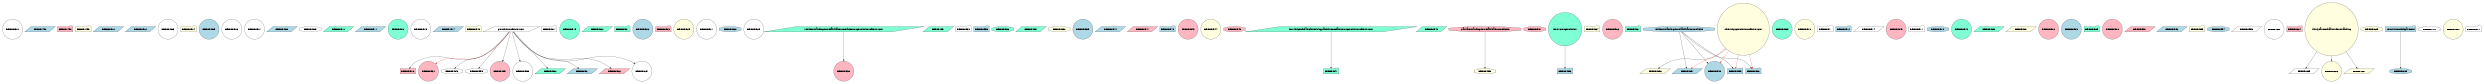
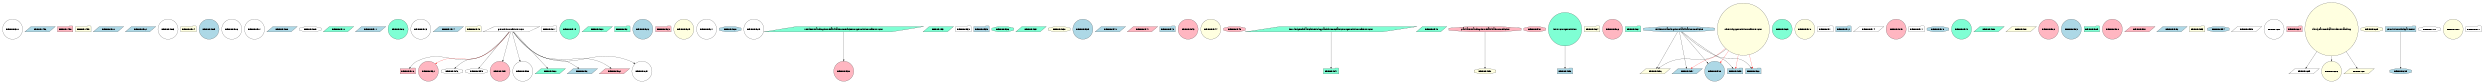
none -> (1667, 50)
